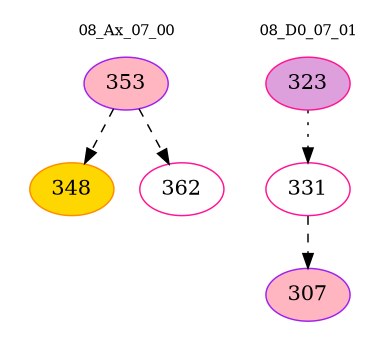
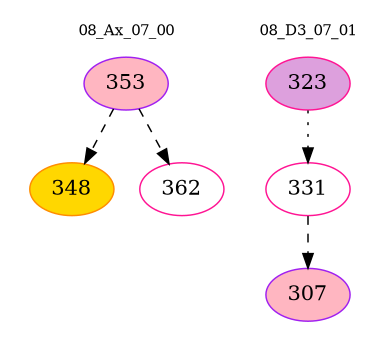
(309, 32) -> (309, 32)
